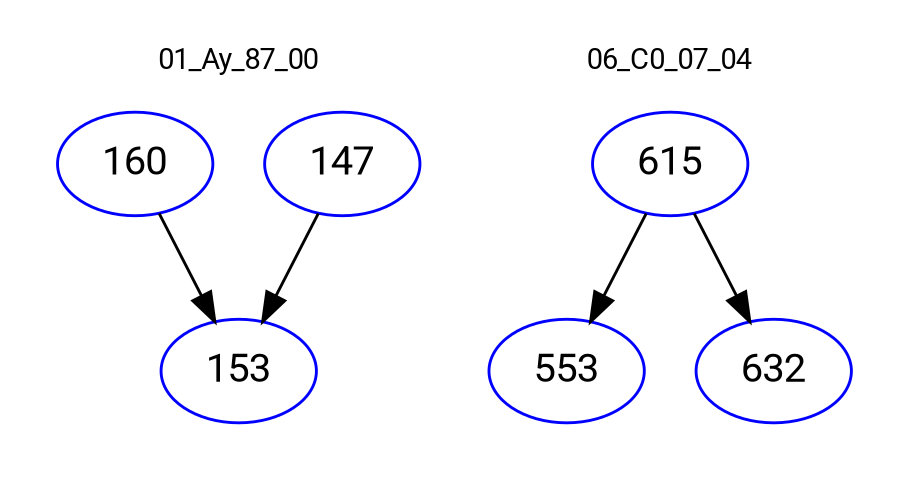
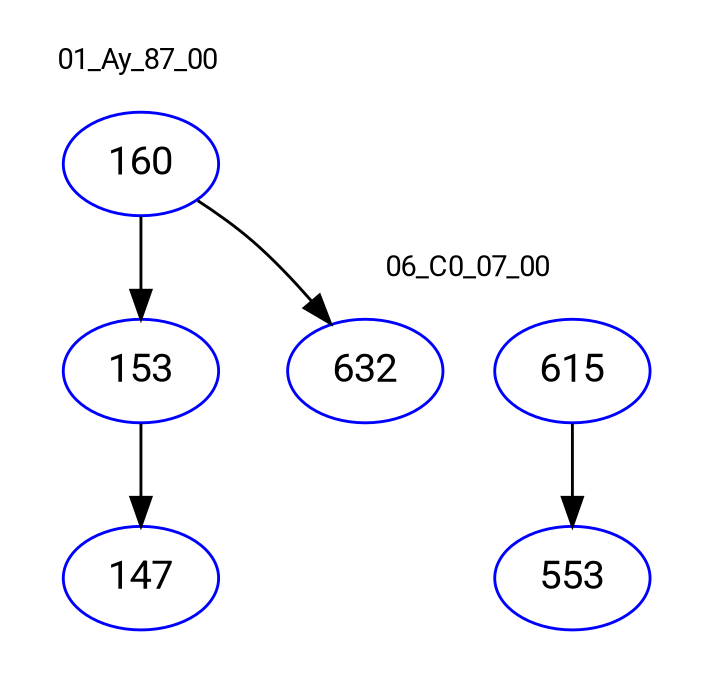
(670, 62) -> (469, 269)
(297, 255) -> (141, 460)
(715, 255) -> (283, 270)
